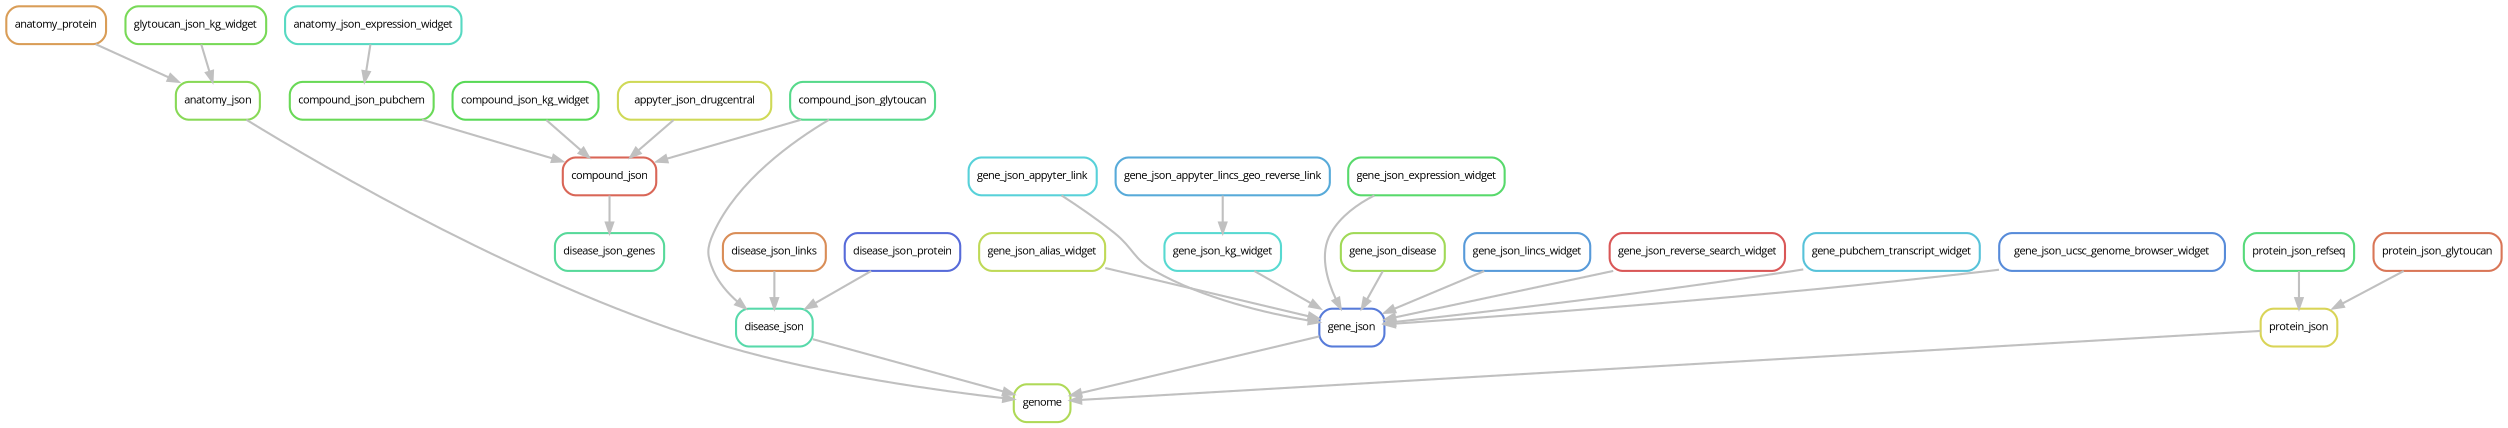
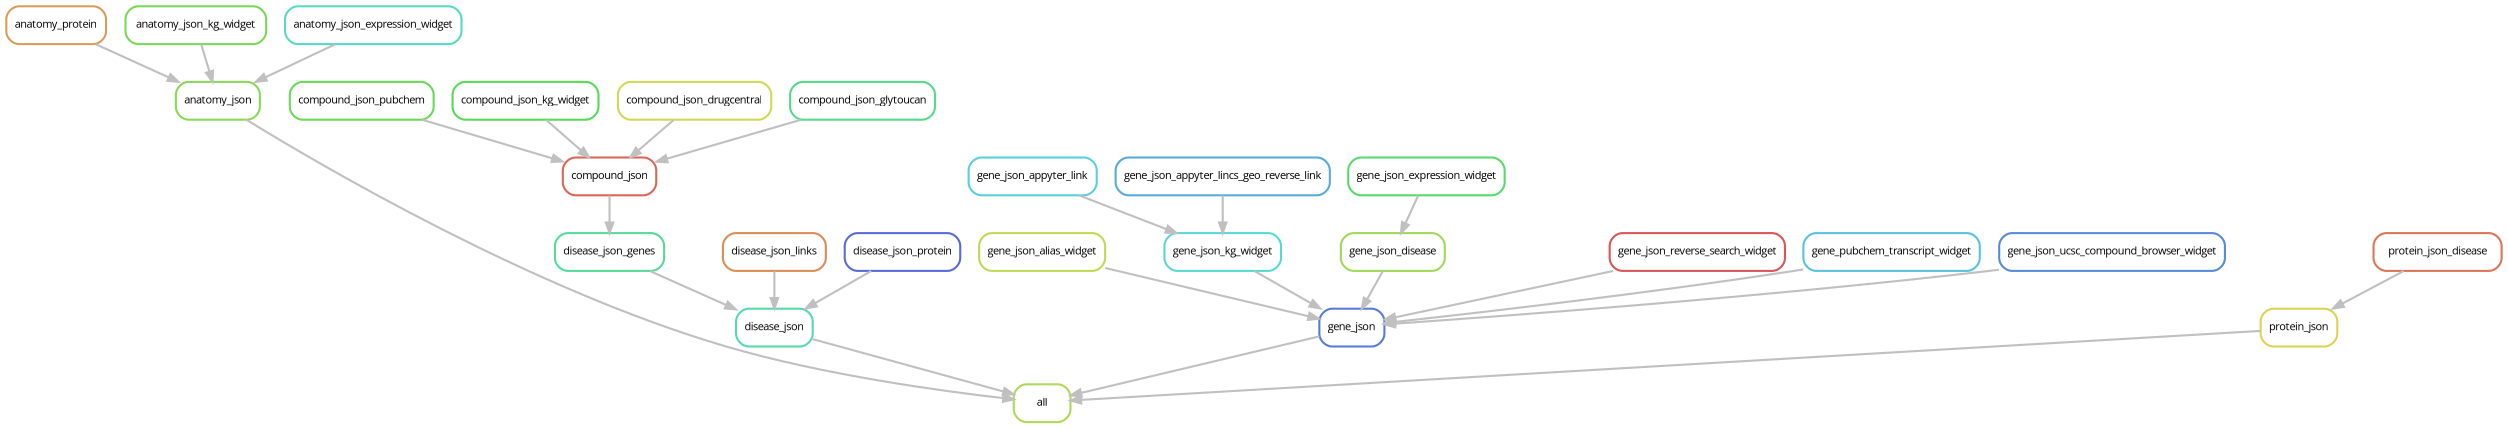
(196, 25) -> (196, 25)
(368, 58) -> (300, 61)
(695, 101) -> (695, 101)
(736, 197) -> (688, 288)
(1329, 238) -> (1412, 209)
(1527, 252) -> none
(2112, 252) -> (2112, 252)
(2299, 252) -> none
(2438, 252) -> (2438, 252)
(1161, 274) -> (1123, 212)
(1042, 403) -> (1042, 403)
